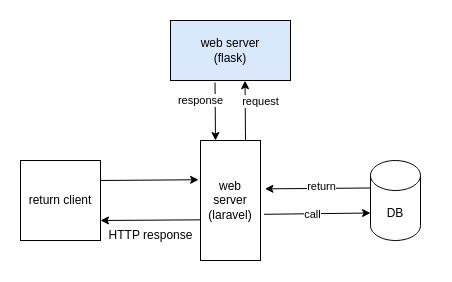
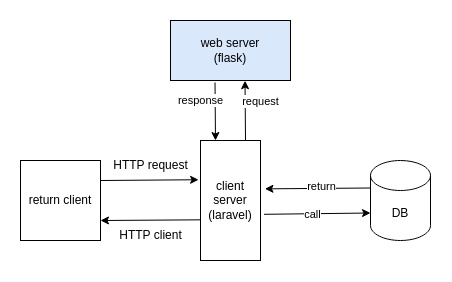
none -> (151, 166)
(231, 201) -> (231, 201)
(396, 201) -> (401, 201)
(151, 236) -> (151, 236)
